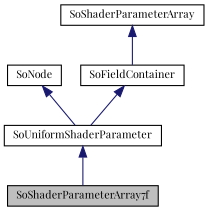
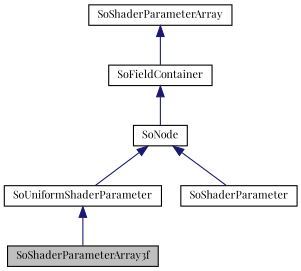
(104, 110) -> (160, 111)
(83, 196) -> (83, 256)
none -> (239, 196)
